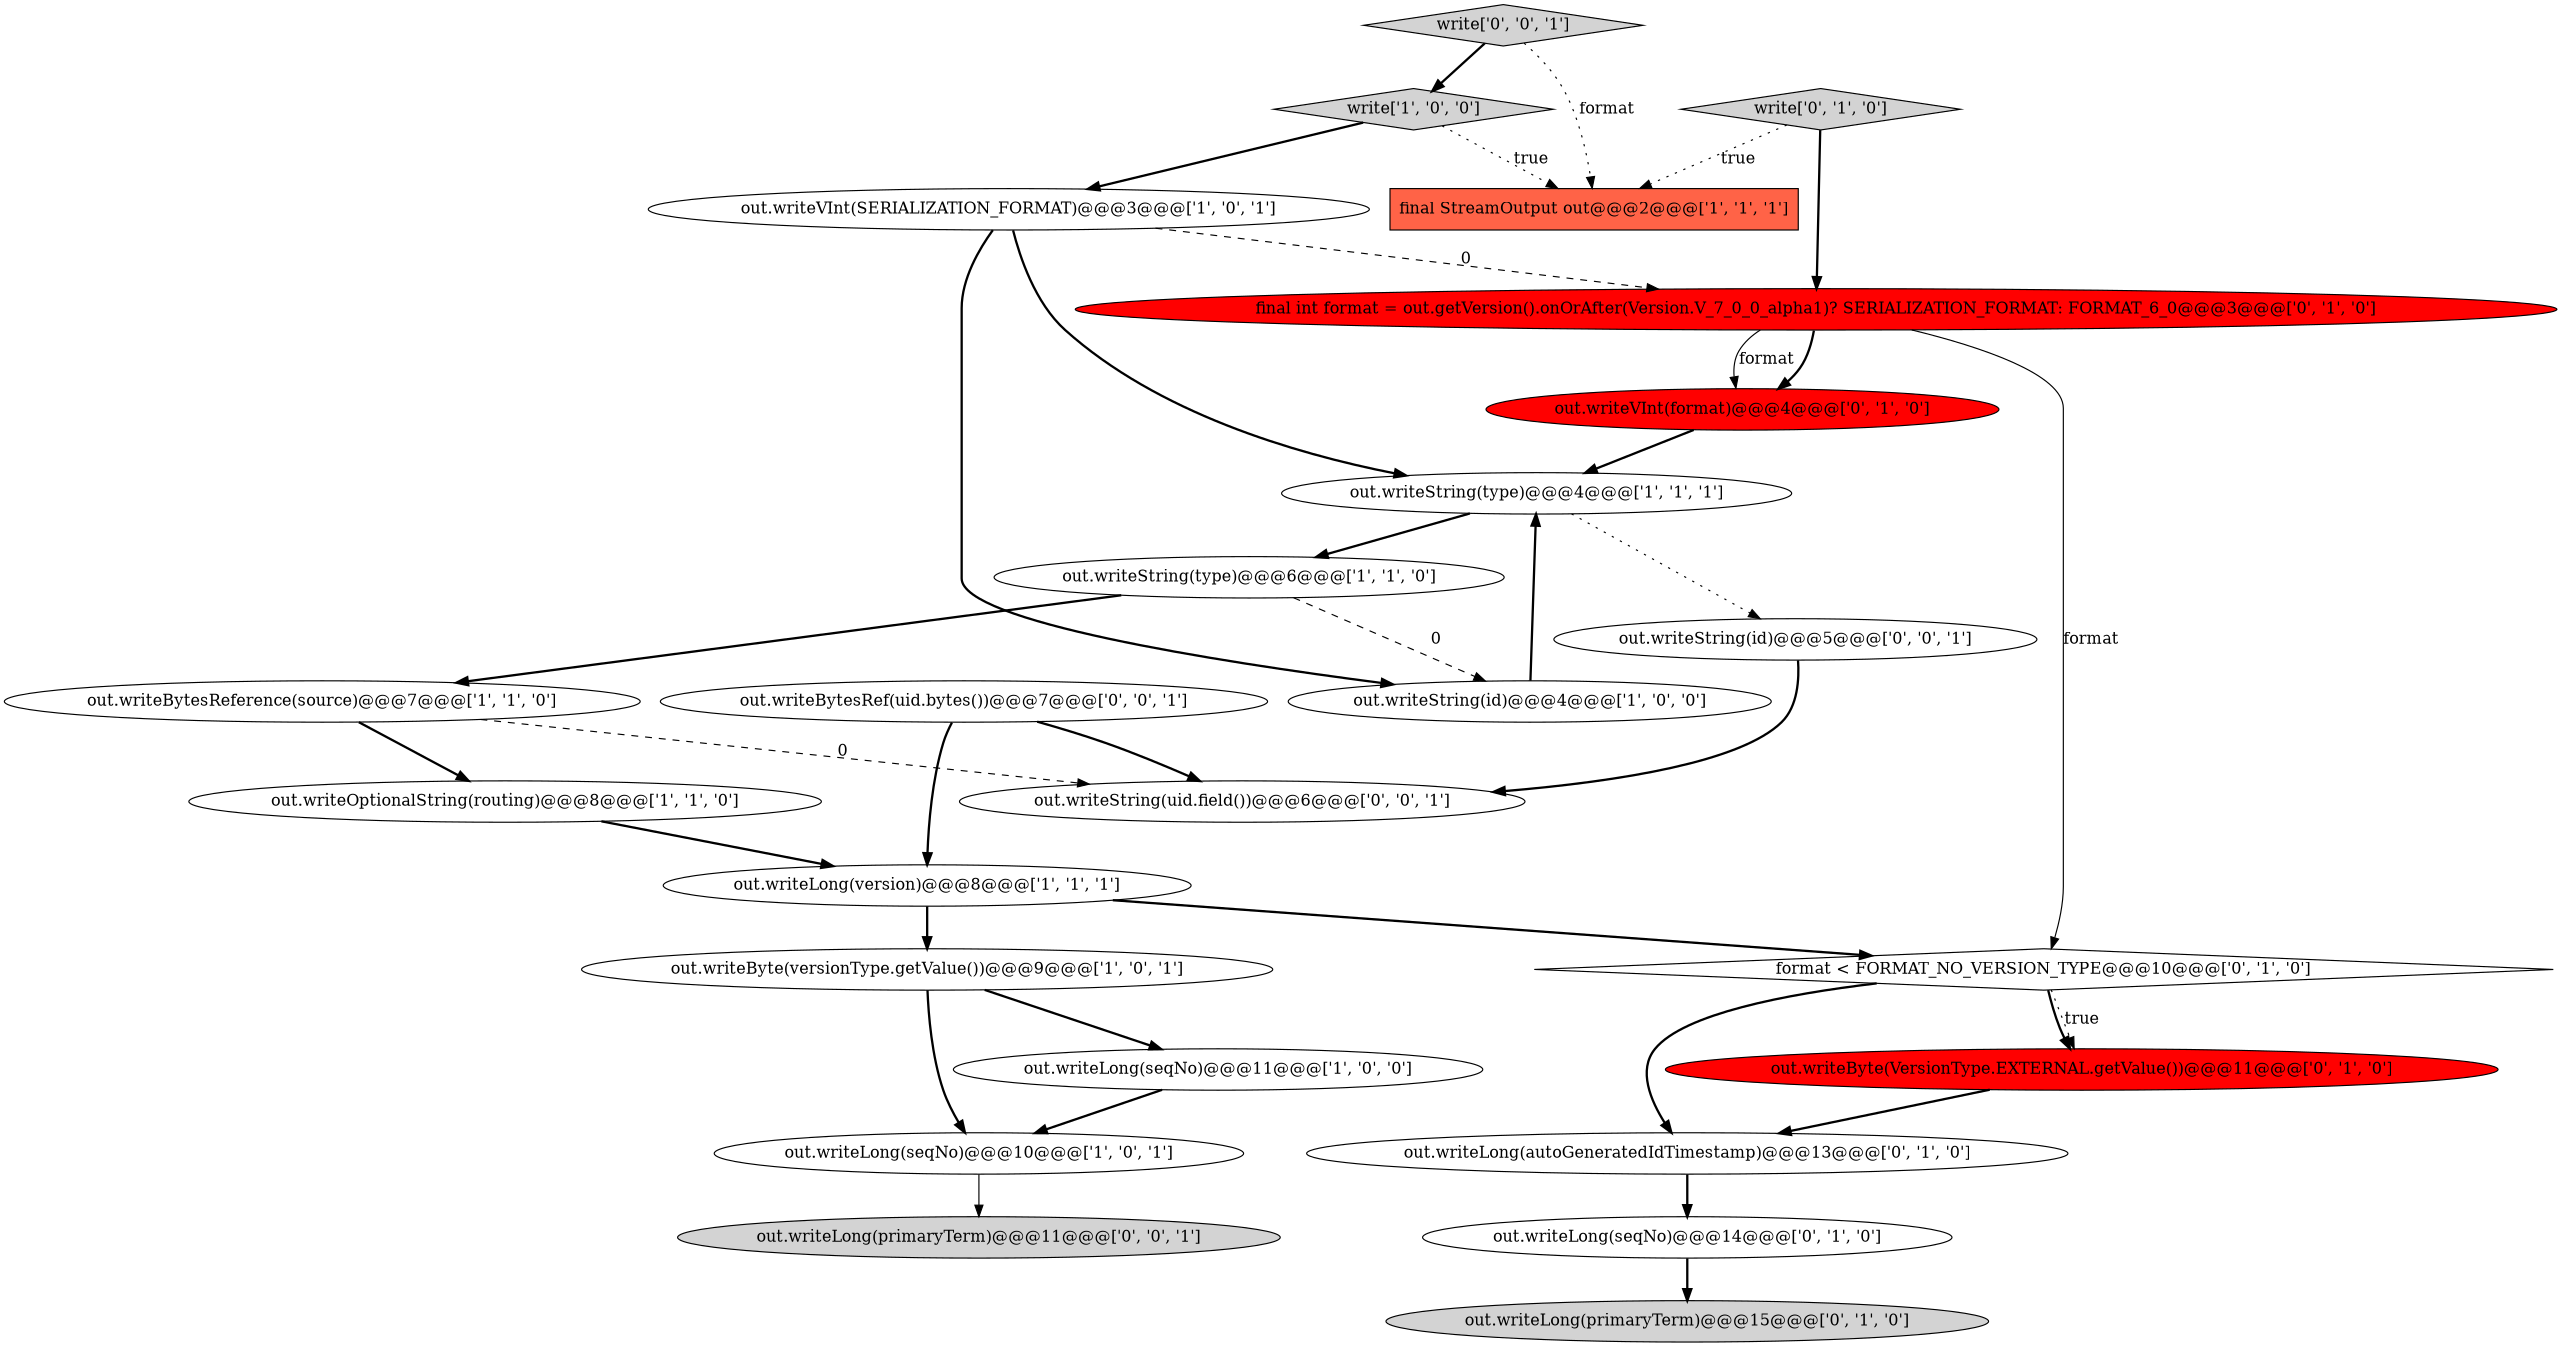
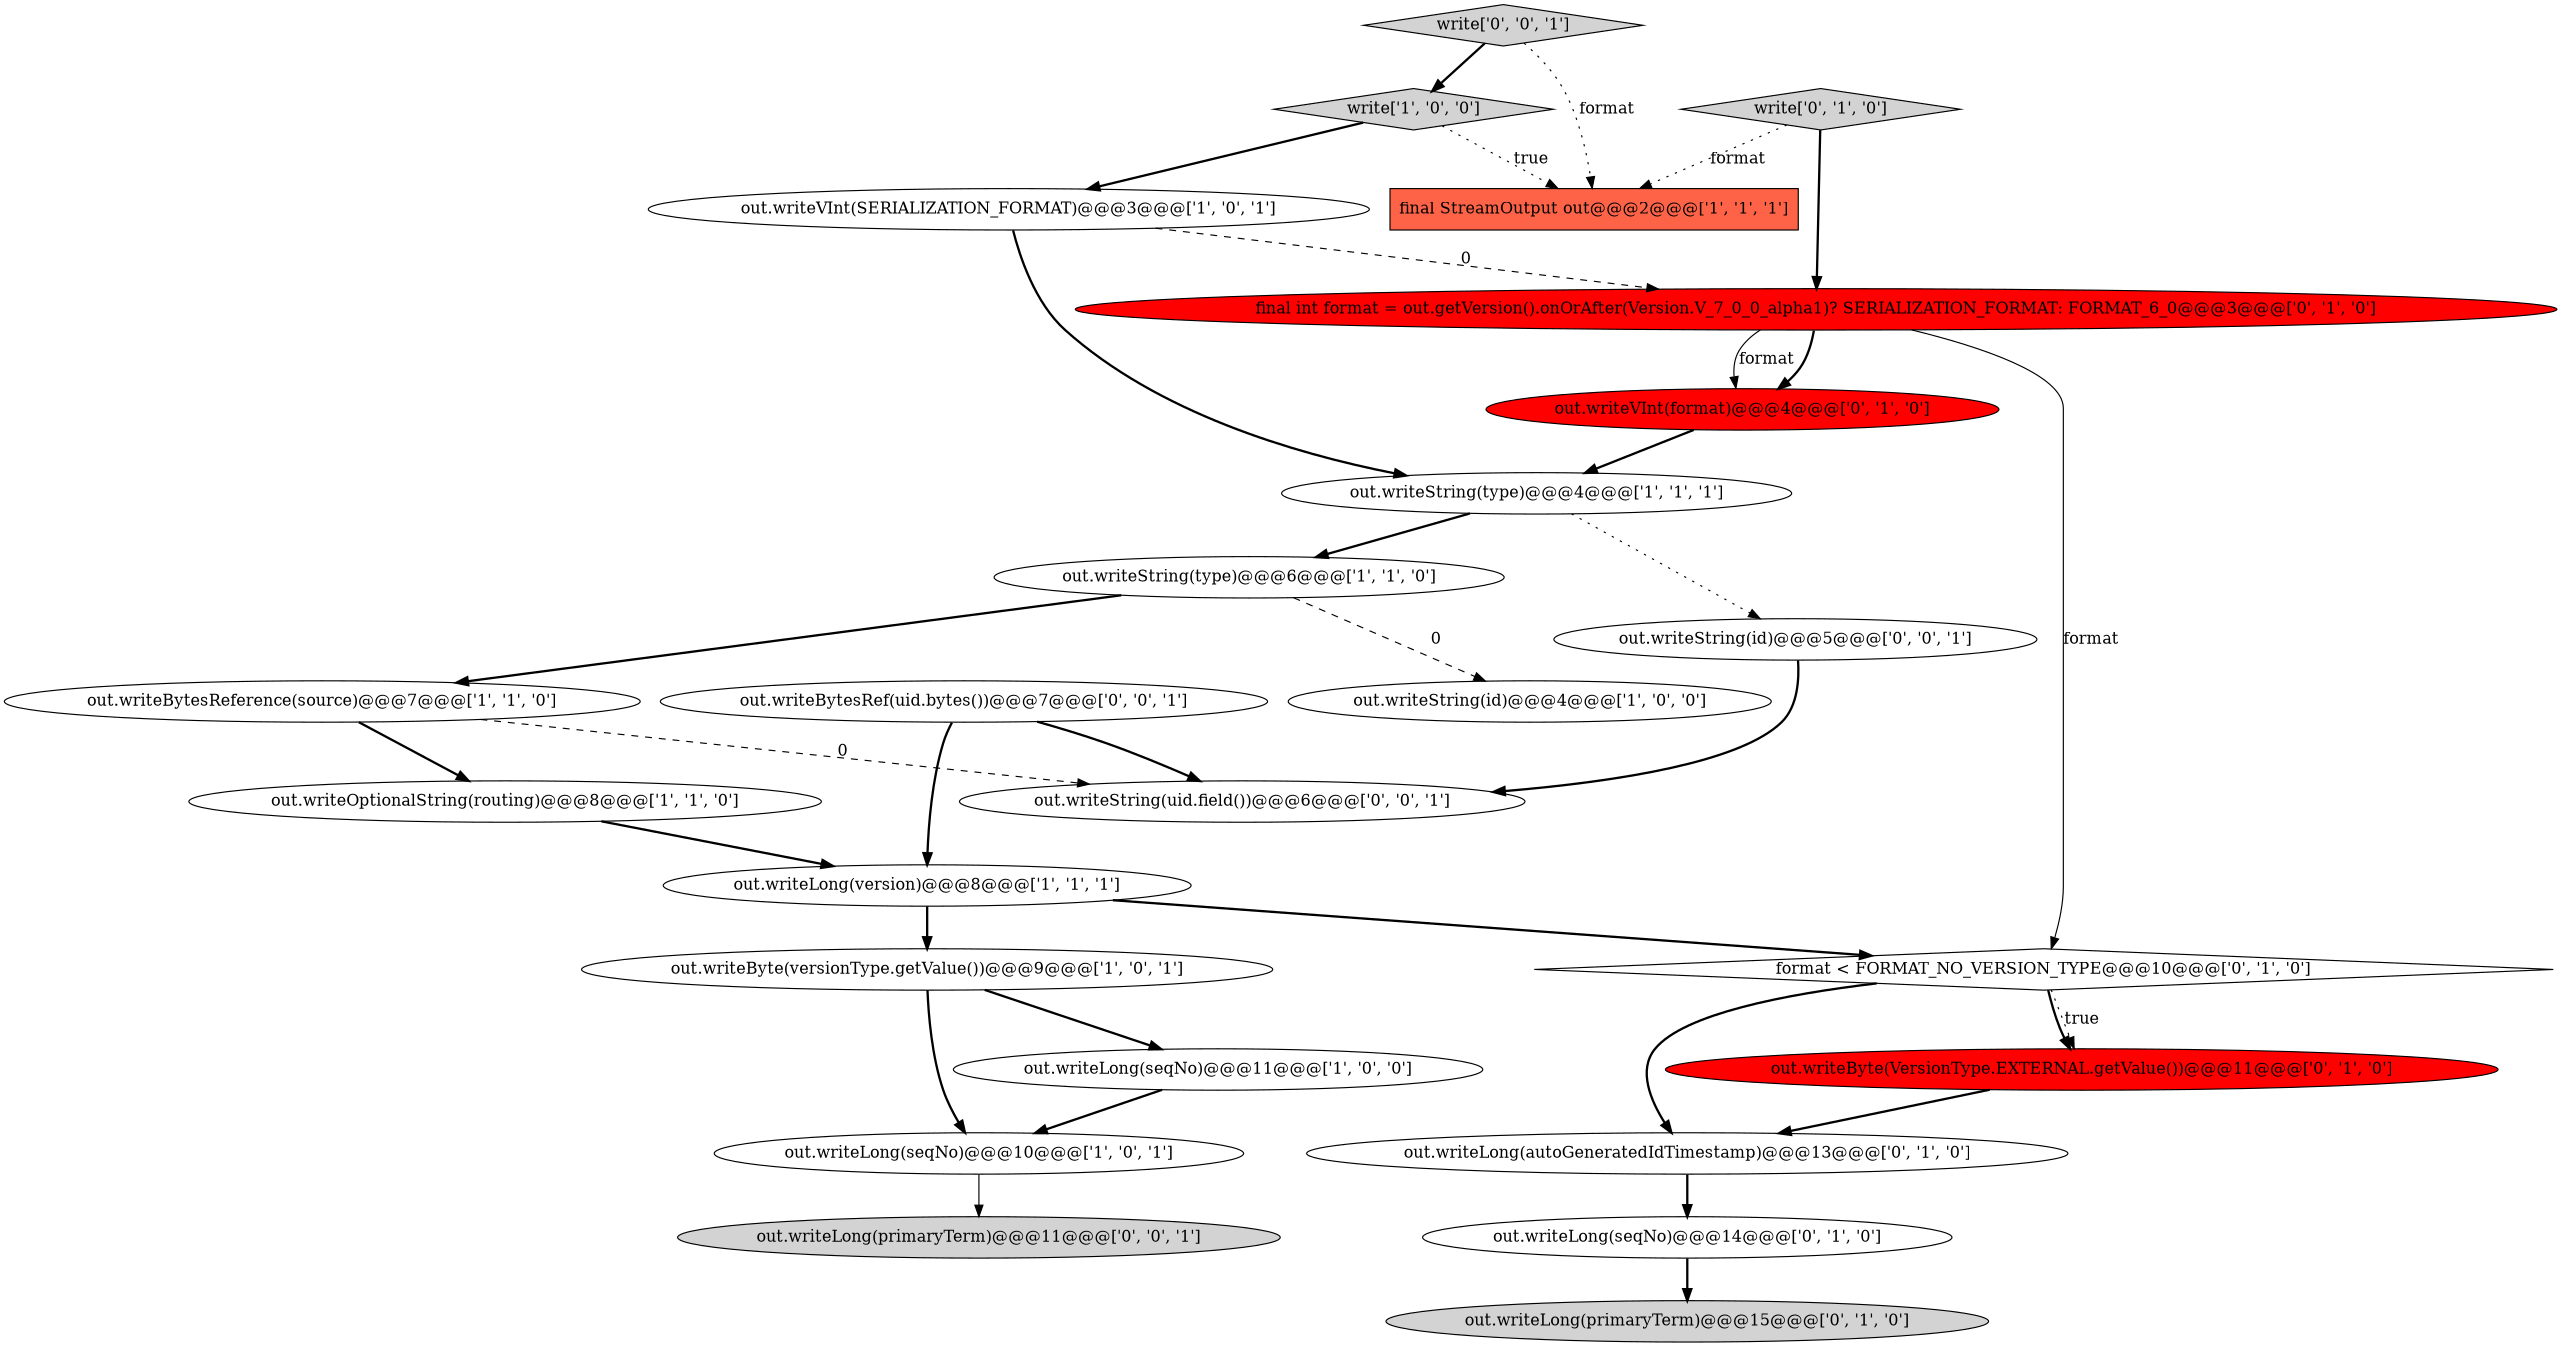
(1738, 159) -> (1738, 159)
(1533, 603) -> none
(993, 604) -> none
